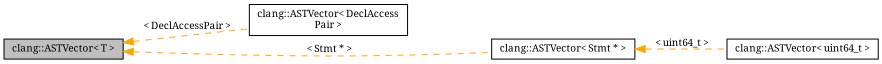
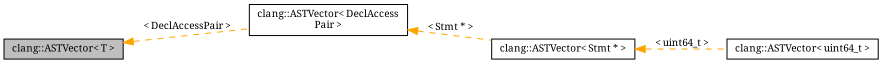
(312, 56) -> (454, 36)
